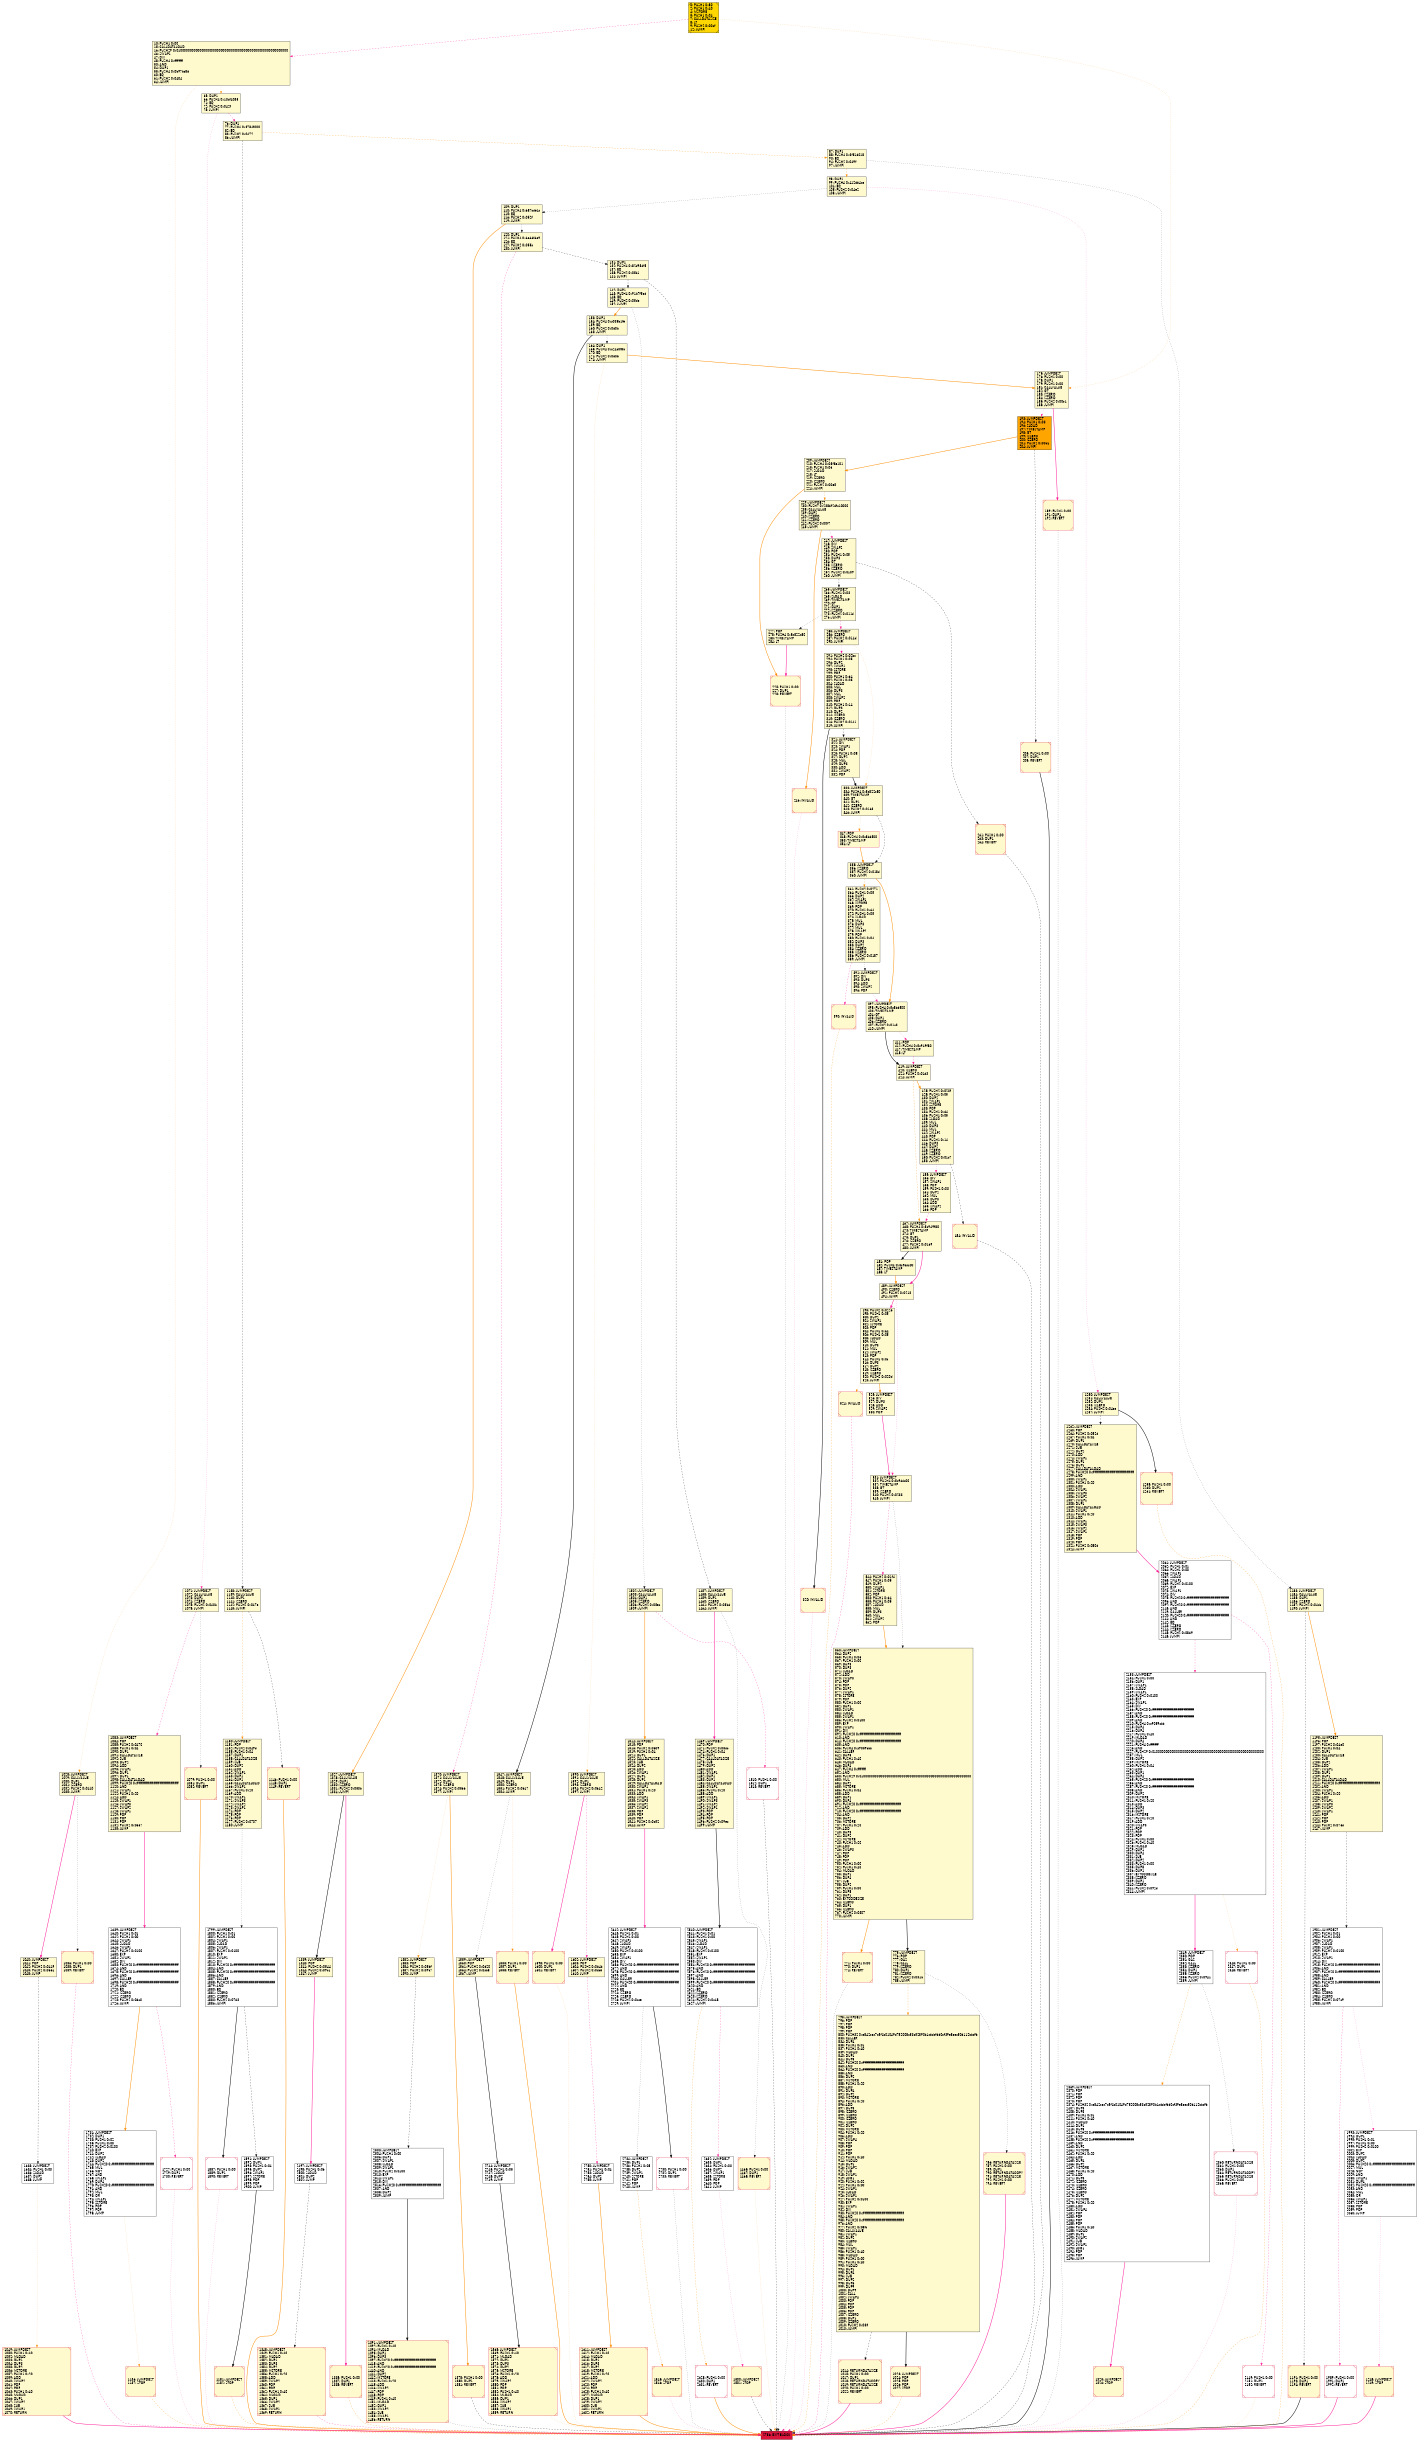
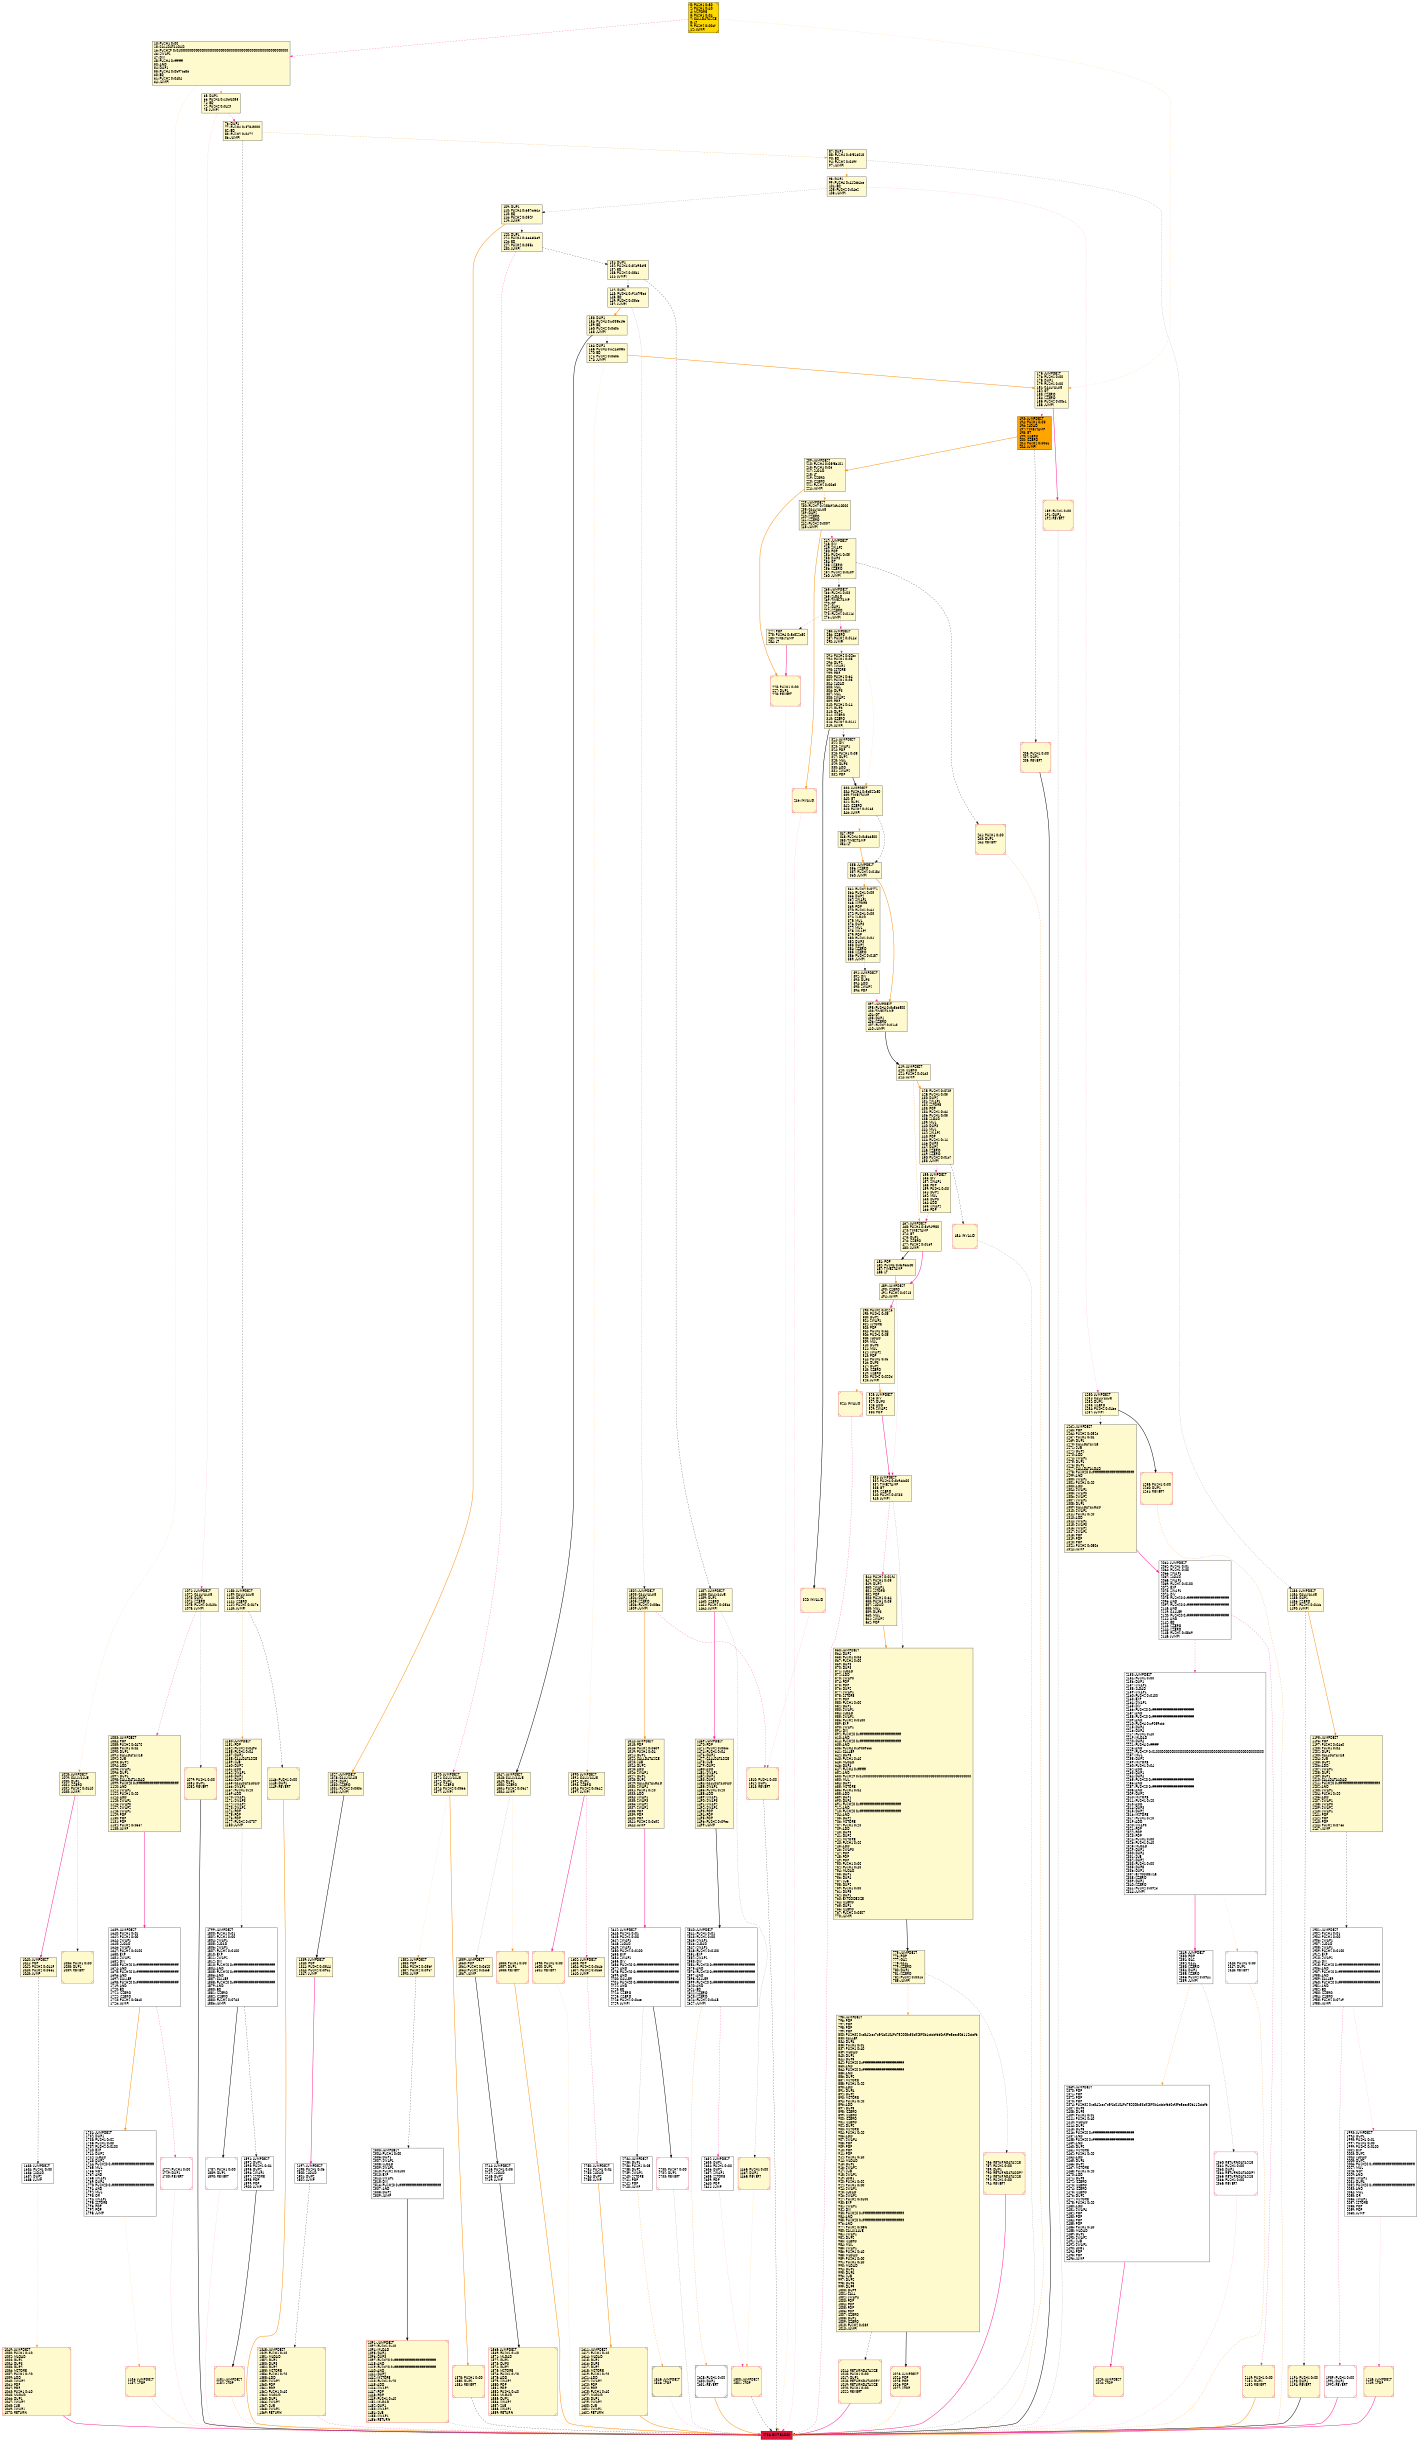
(859, 839) -> (859, 839)
(844, 1017) -> none
(913, 1048) -> none
(786, 1568) -> (786, 1568)
(1040, 1741) -> (1040, 1741)
(763, 1784) -> (763, 1784)
(1031, 1914) -> (1031, 1914)
(857, 1967) -> none
(803, 2023) -> (789, 1689)
(222, 2174) -> (222, 2174)
(673, 2174) -> (673, 2174)
(762, 2309) -> (750, 2277)
(346, 2382) -> none
(667, 2382) -> (667, 2382)
(711, 2382) -> (711, 2382)
(1259, 2382) -> (1259, 2382)
(201, 2388) -> (201, 2388)
(134, 2424) -> none
(1033, 2434) -> (1033, 2434)
